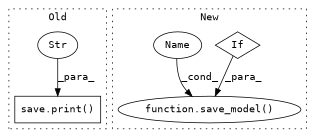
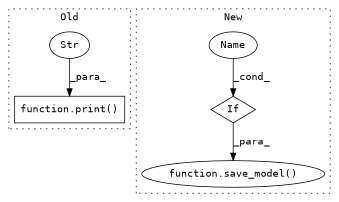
(179, 76) -> (233, 74)
(58, 110) -> (70, 110)
